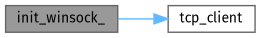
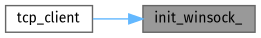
(136, 19) -> (111, 19)
